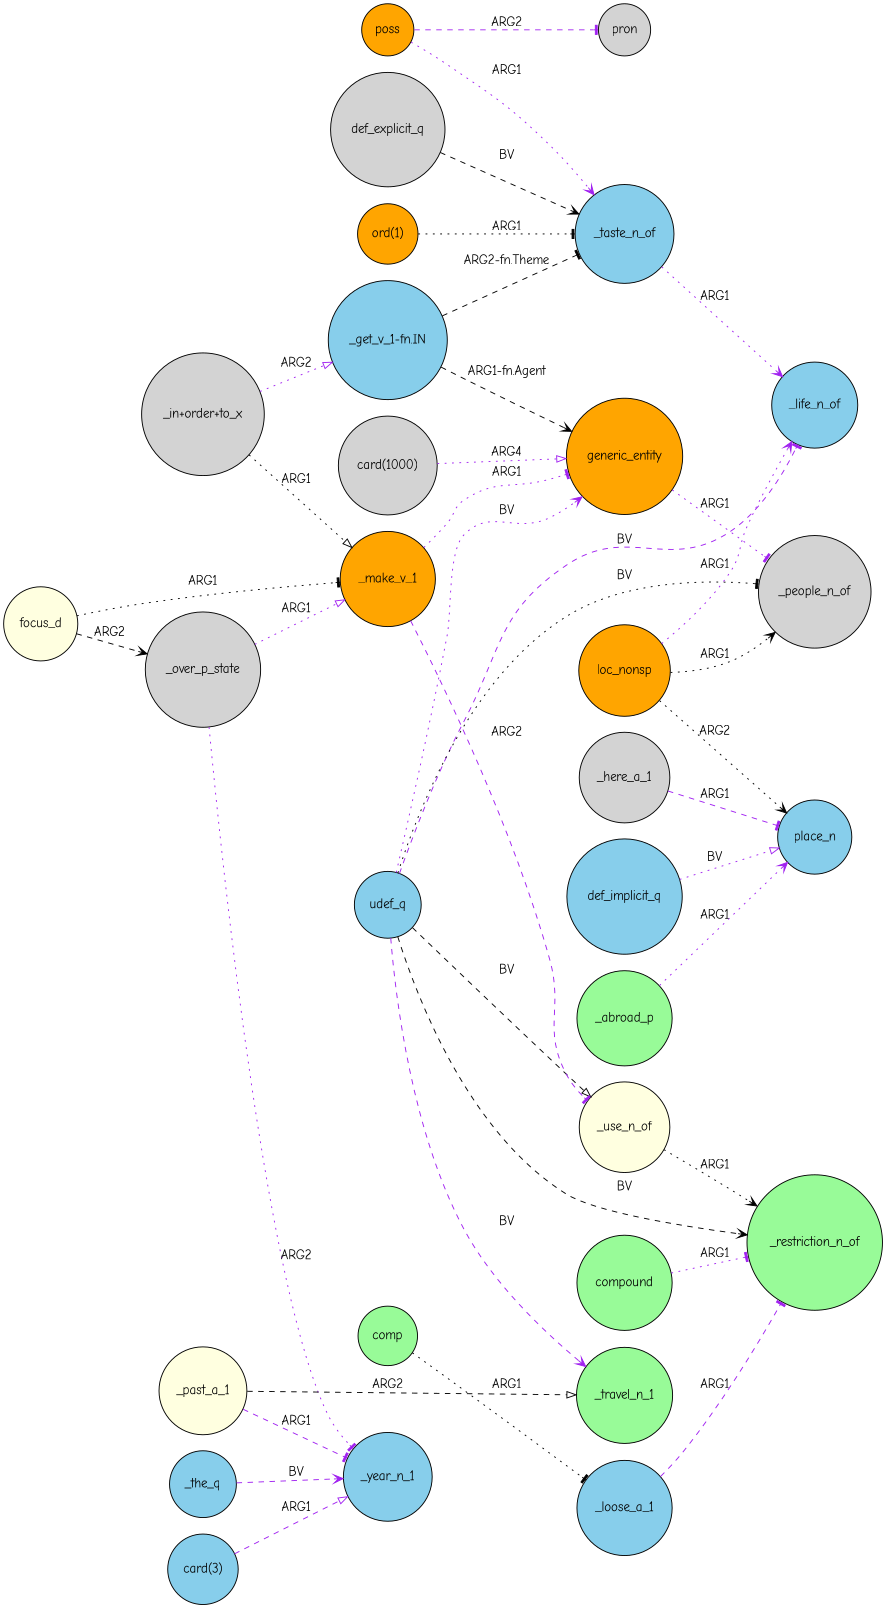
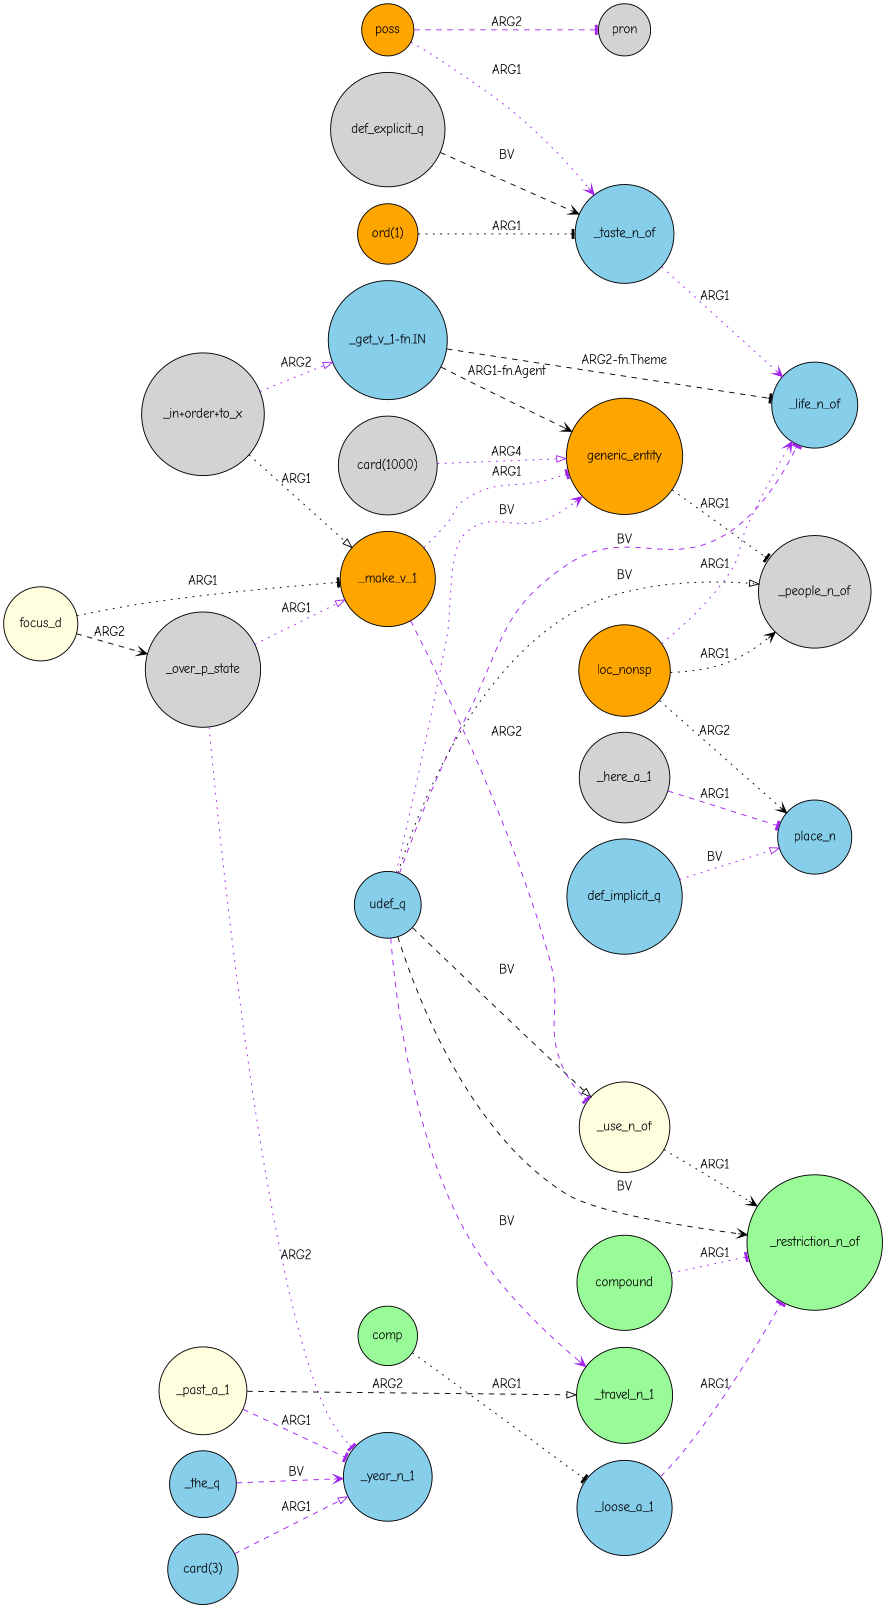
(509, 286) -> (607, 374)
(718, 523) -> (718, 523)
(521, 654) -> (521, 654)
(625, 1018) -> none
